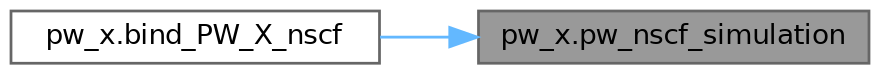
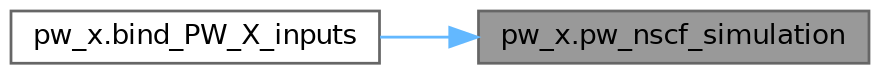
(195, 37) -> (195, 37)
